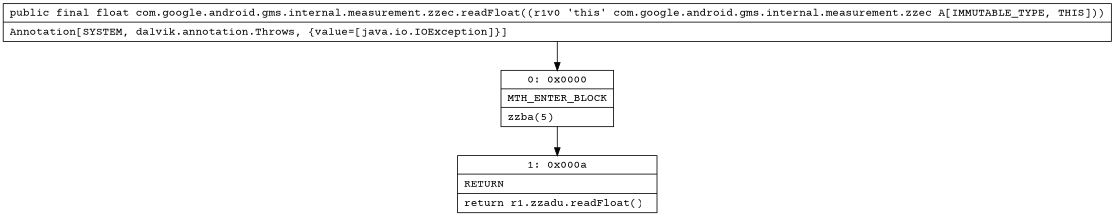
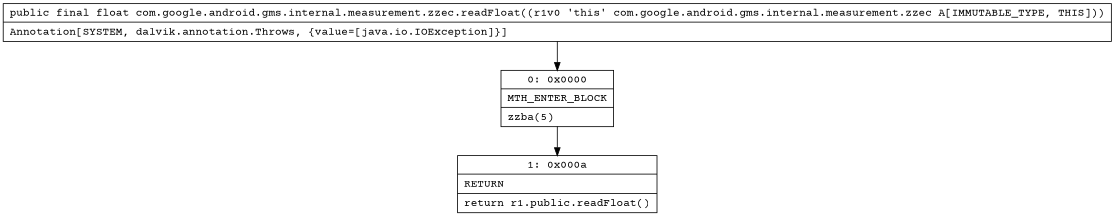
(554, 203) -> (557, 203)
